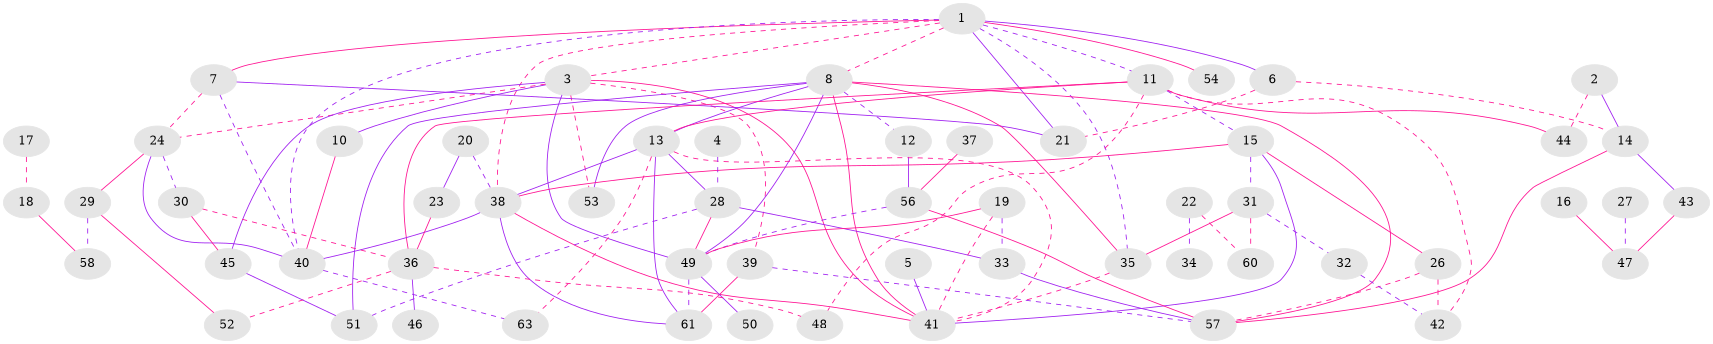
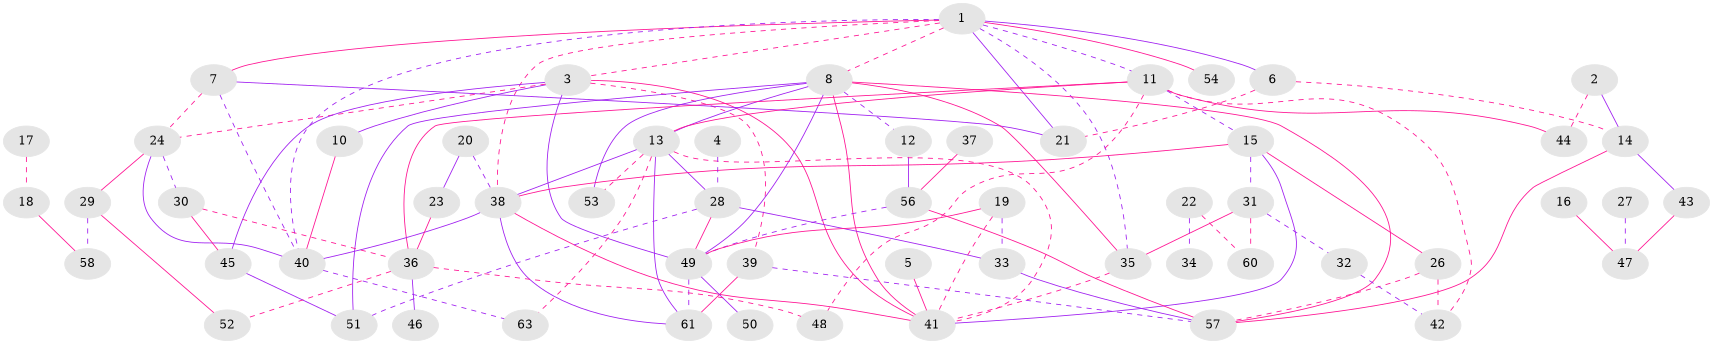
(580, 141) -> (624, 172)
(920, 295) -> (920, 295)
